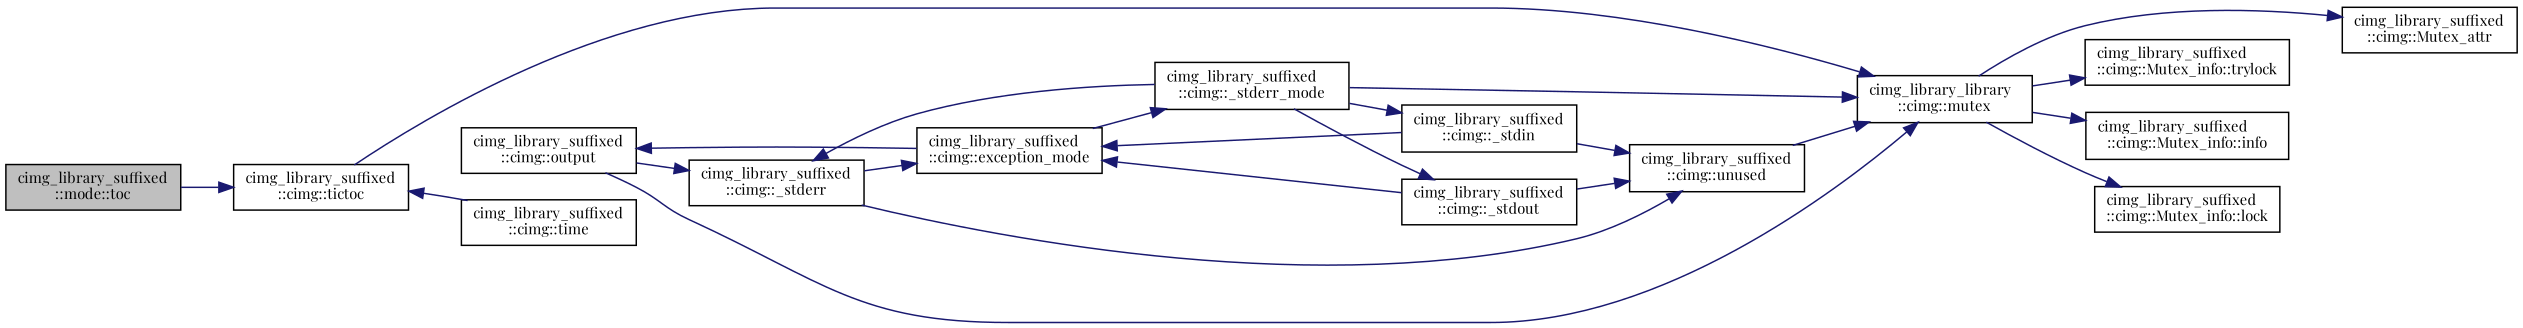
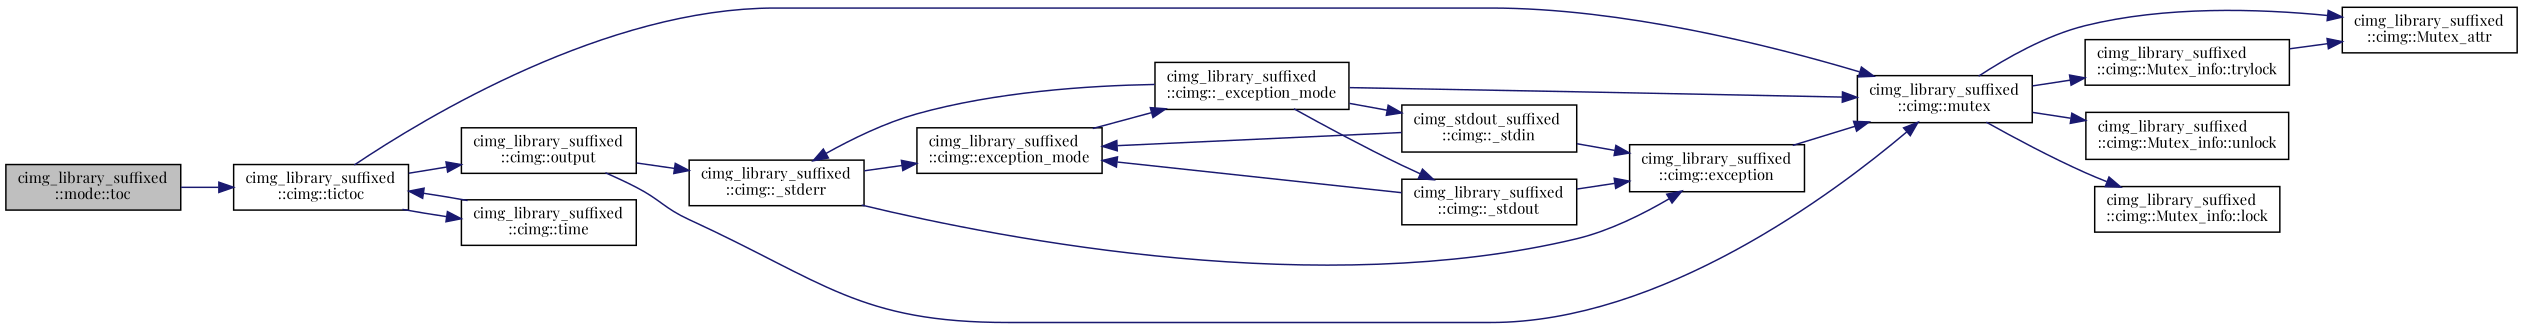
none -> (2309, 46)
(1252, 86) -> (1252, 86)
(1945, 99) -> (1945, 99)
(1489, 129) -> (1489, 129)
(2187, 136) -> (2187, 136)
(784, 147) -> (428, 170)
(1717, 168) -> (1717, 168)
none -> (424, 213)
